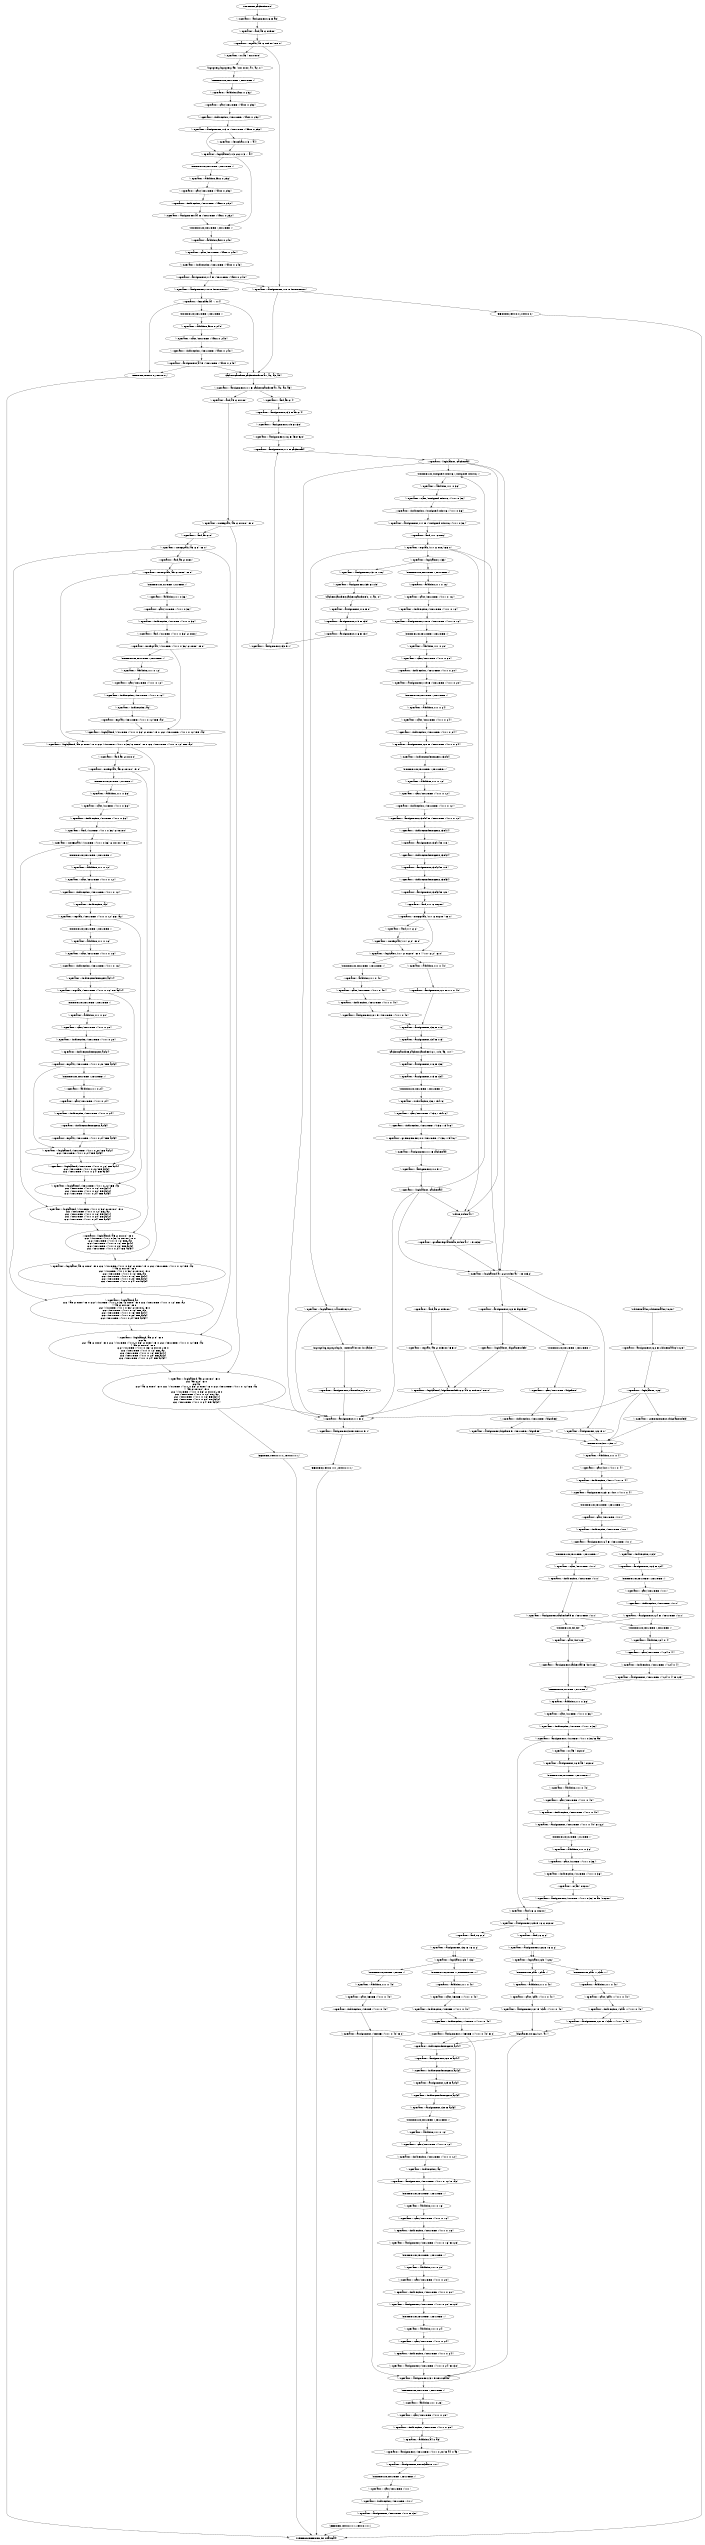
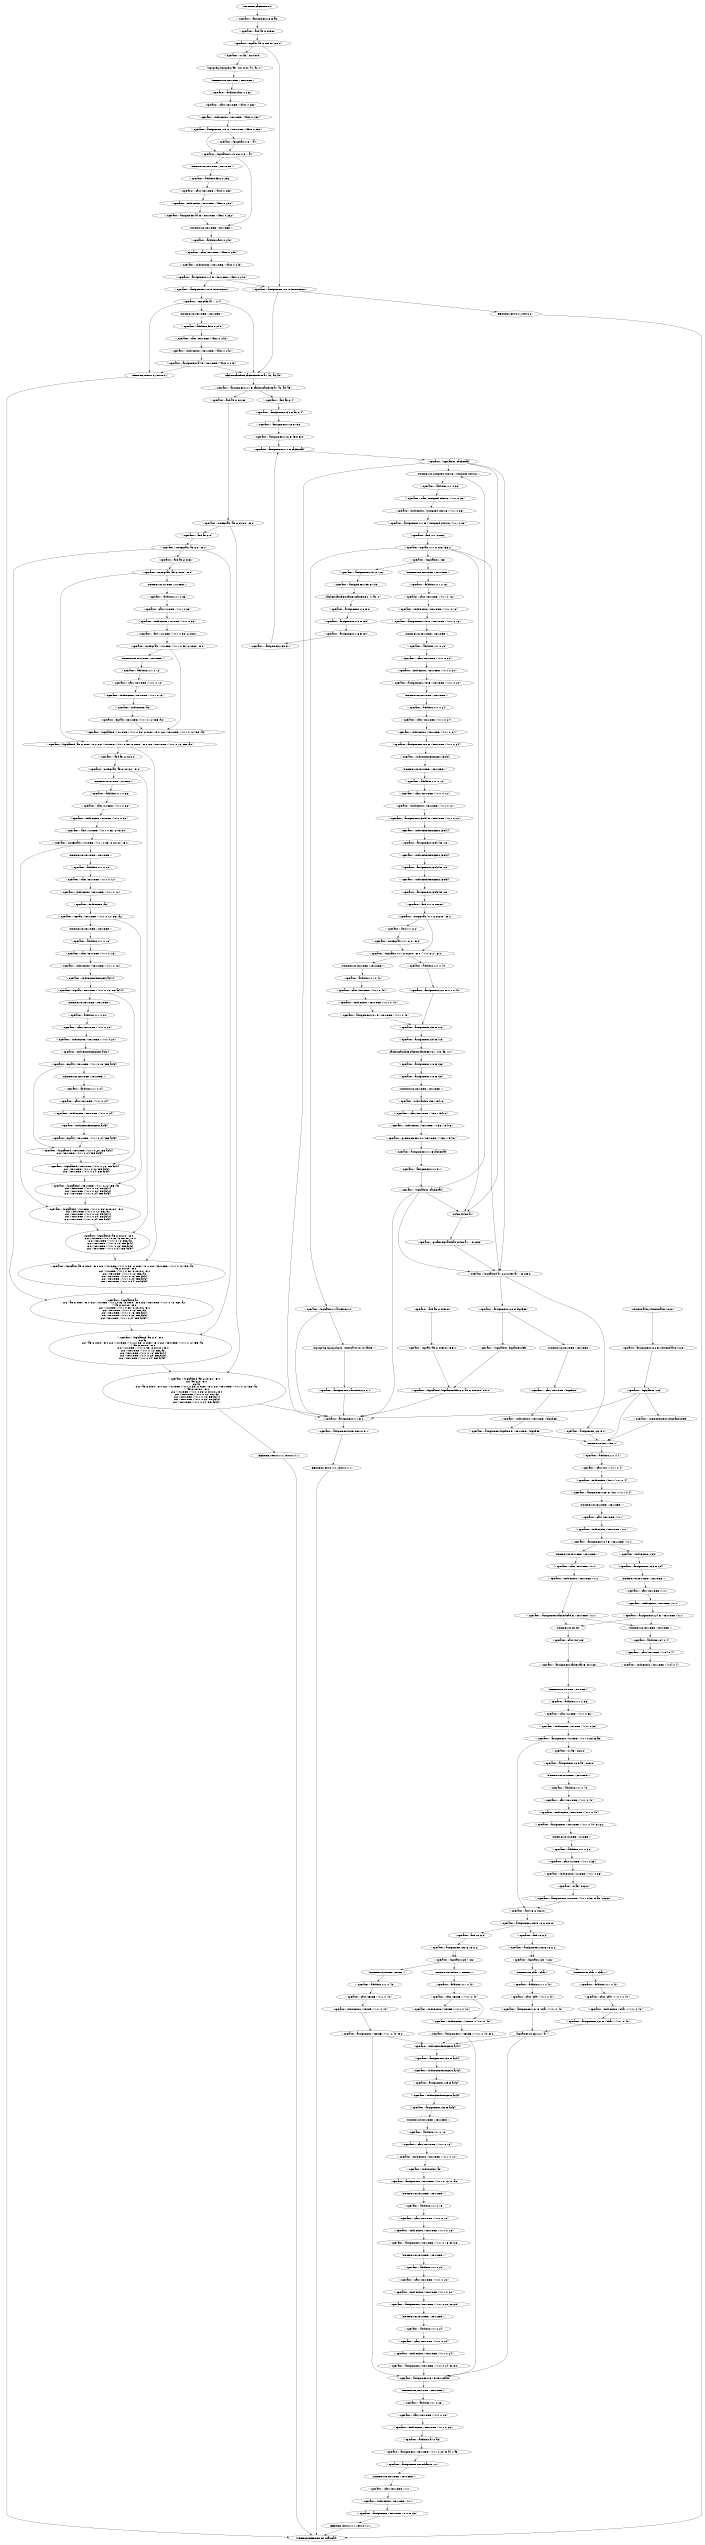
(463, 1214) -> (463, 1214)
(649, 1677) -> none
(454, 1972) -> (454, 1972)
(451, 2015) -> (483, 2008)
